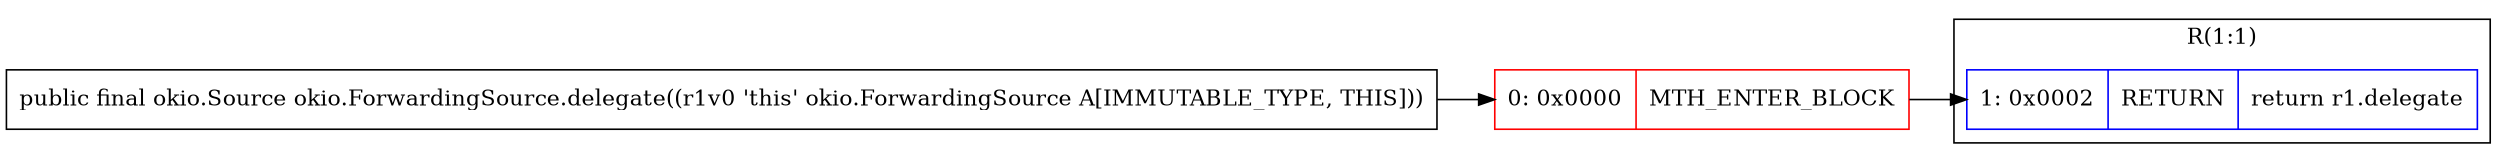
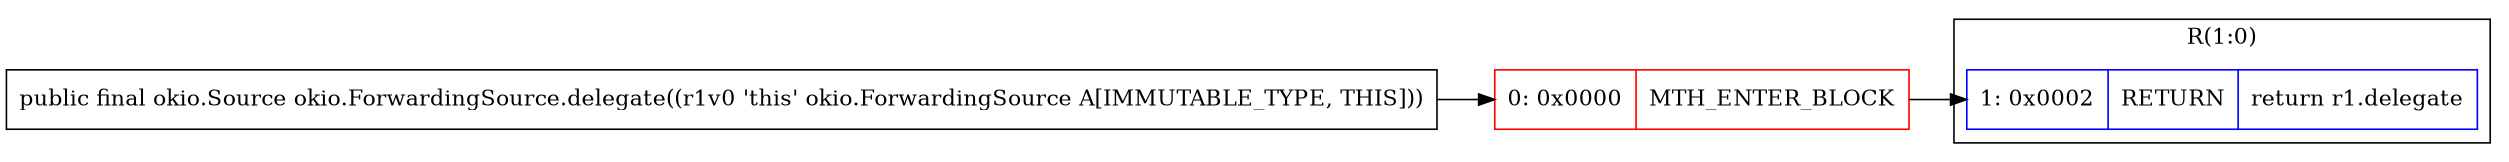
(2222, 38) -> (2222, 38)
